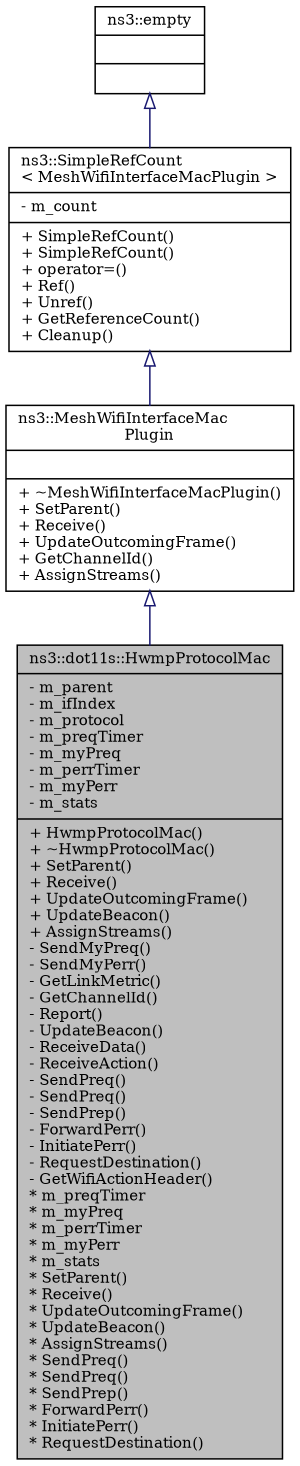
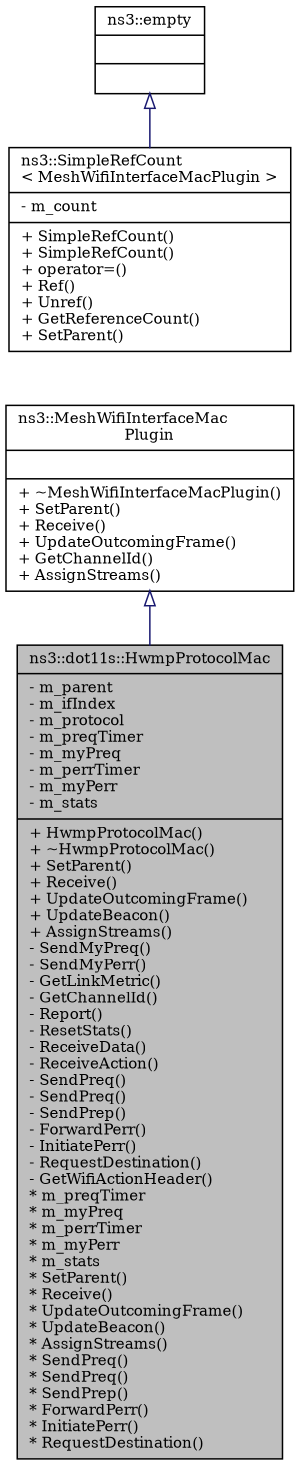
(67, 336) -> (73, 336)
(150, 386) -> none
(97, 1031) -> (81, 1031)
